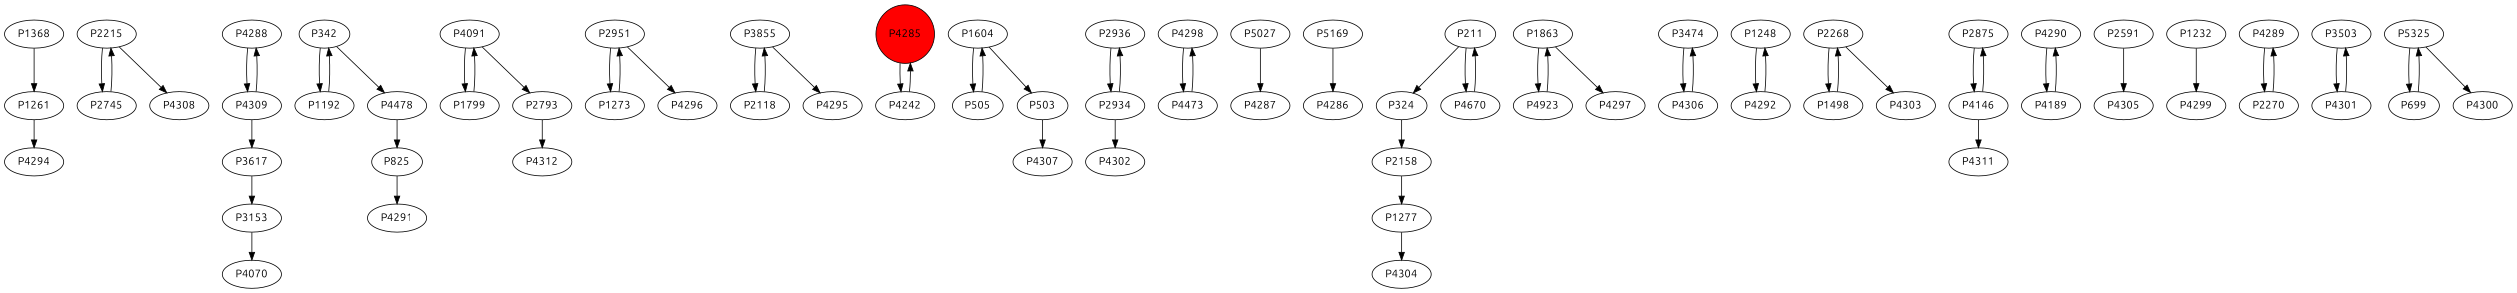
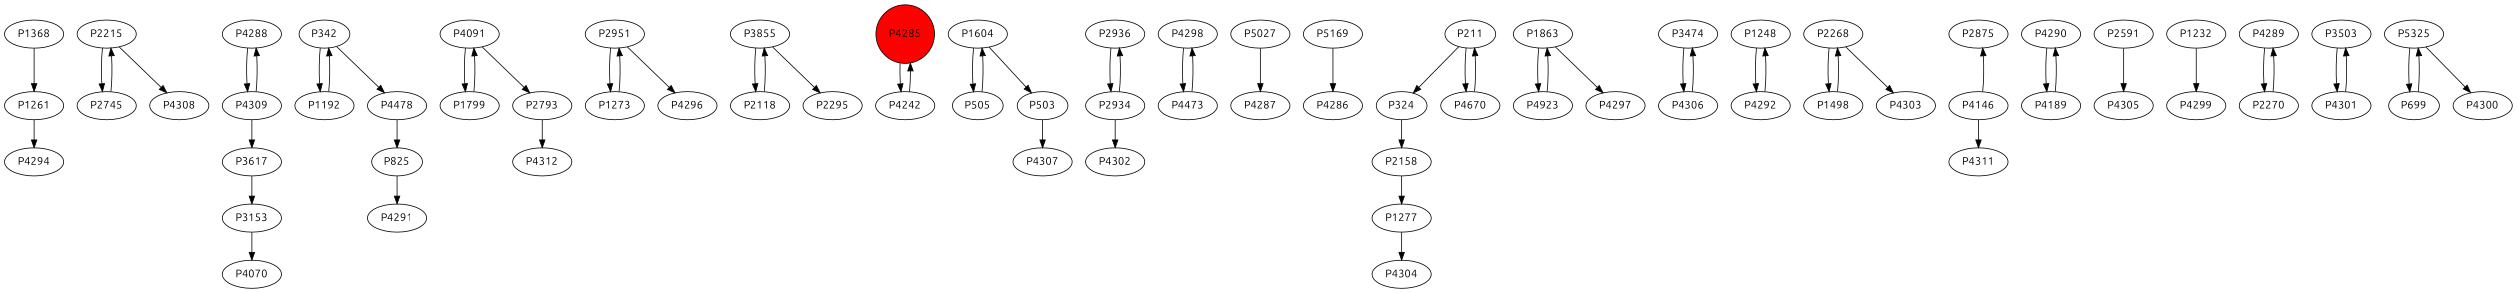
(1973, 66) -> none
(833, 106) -> (833, 106)
